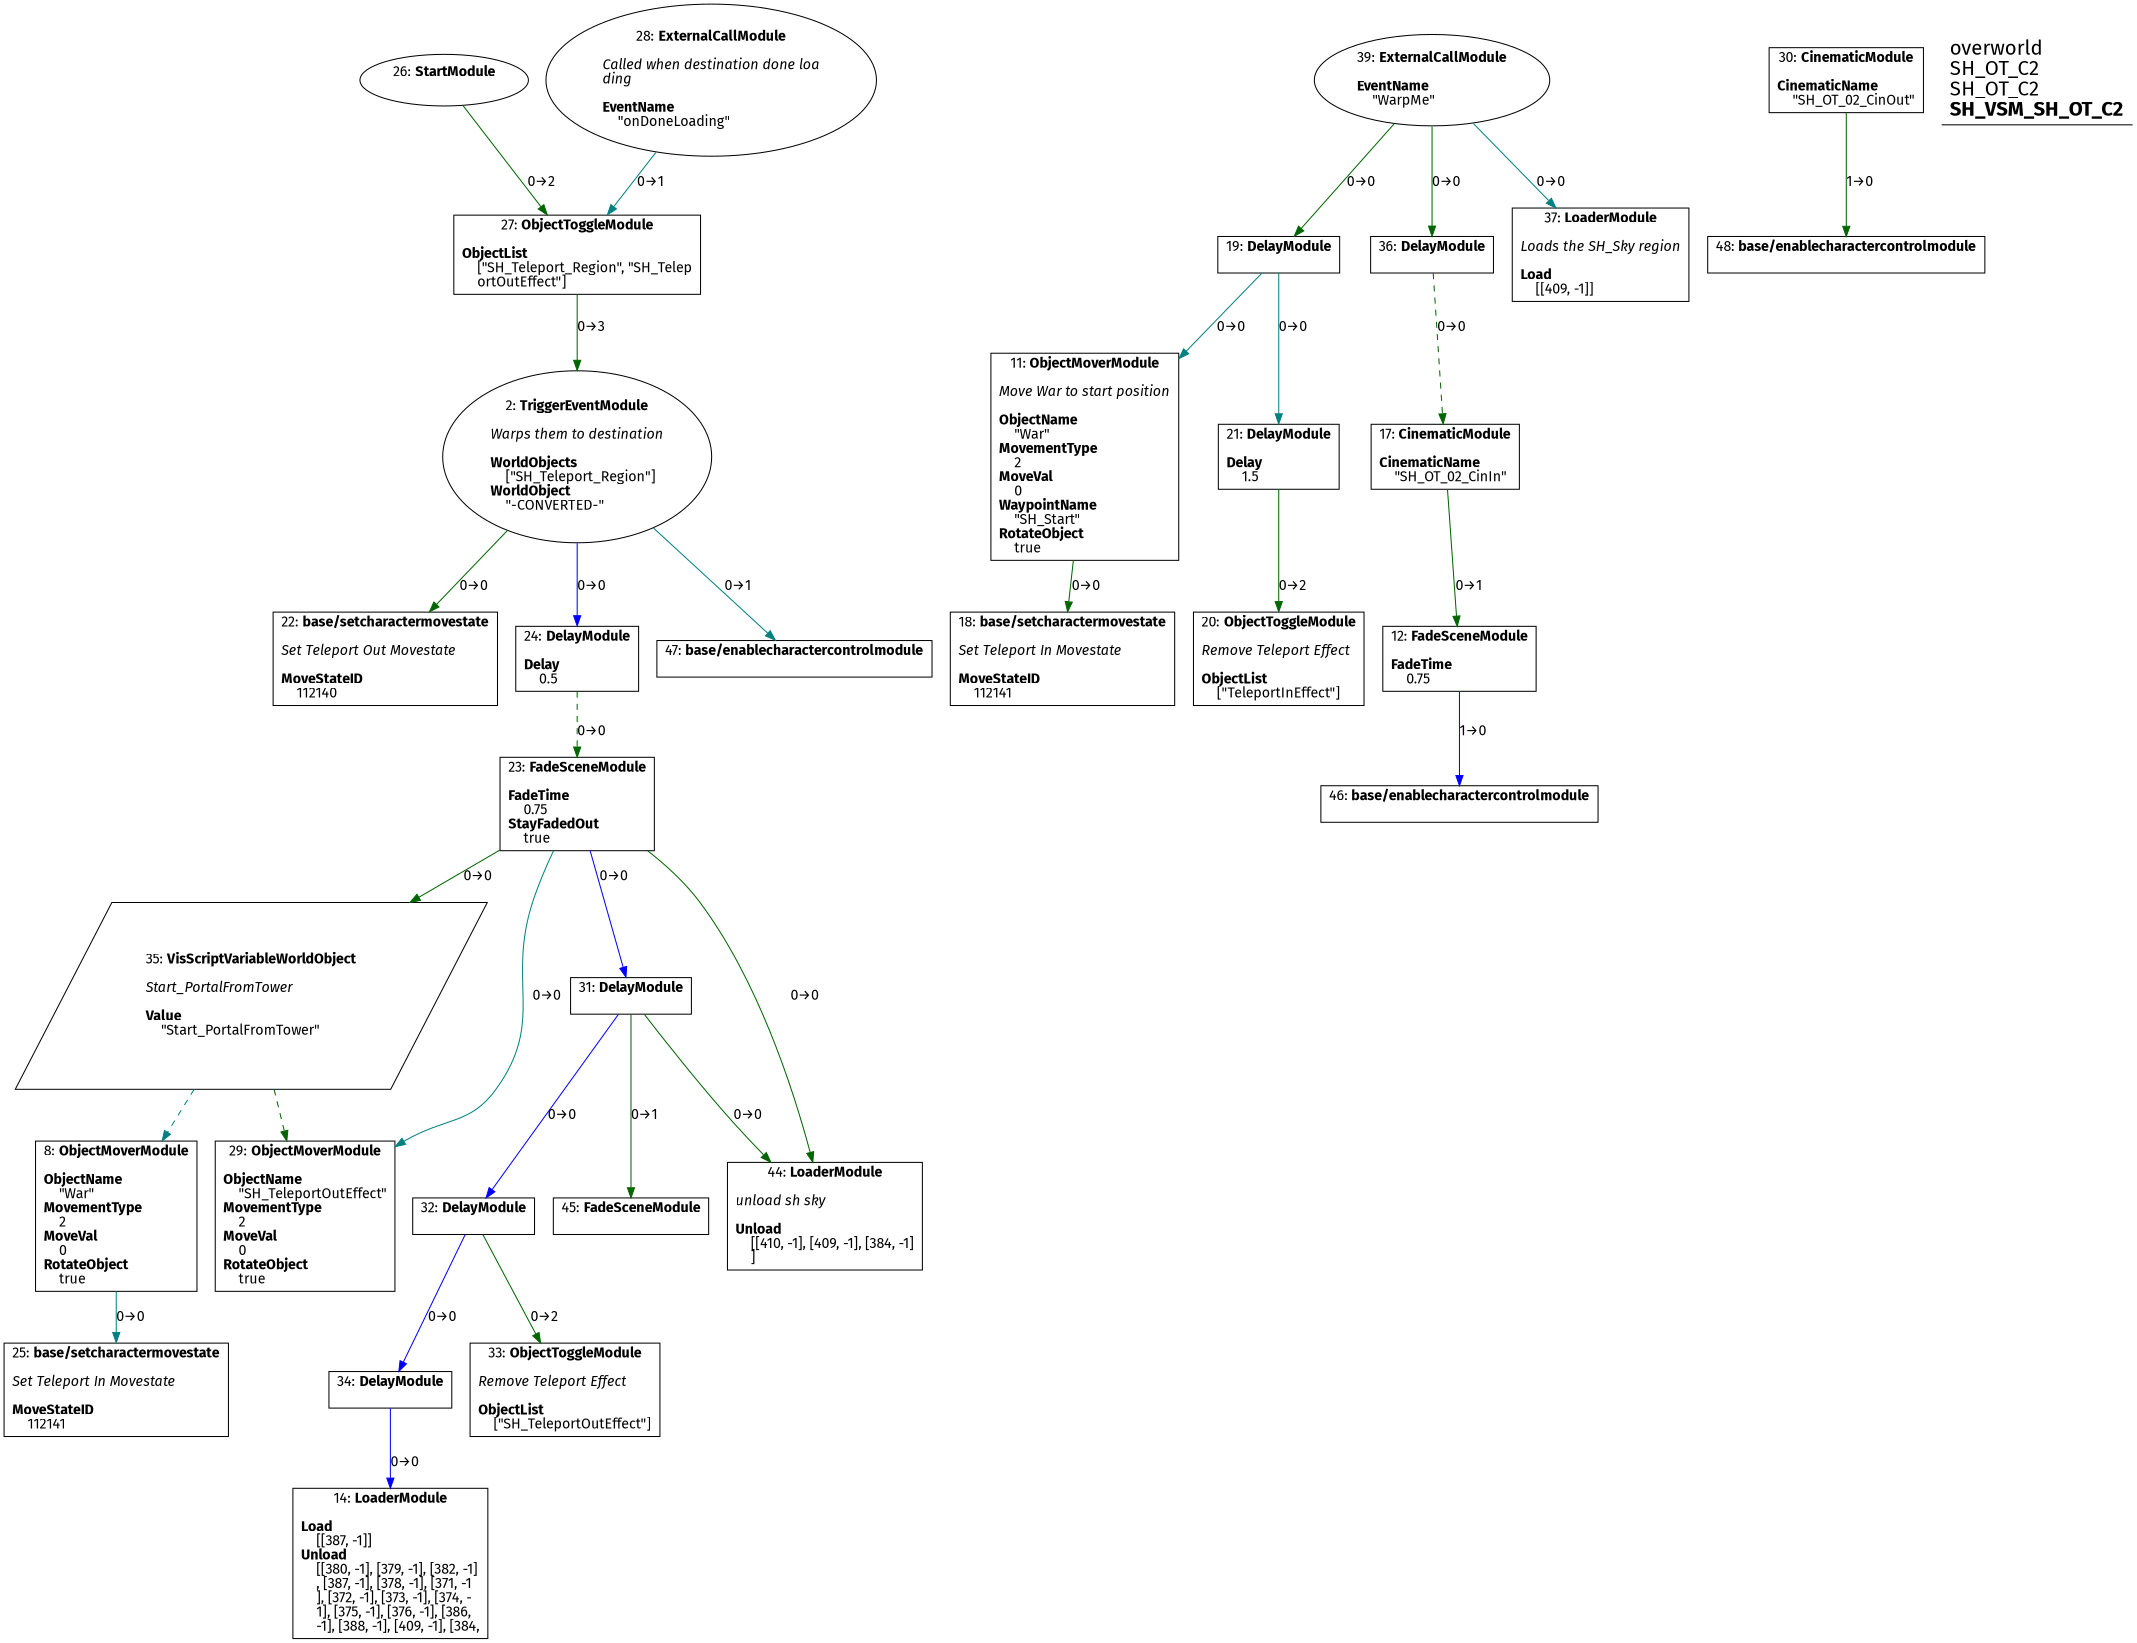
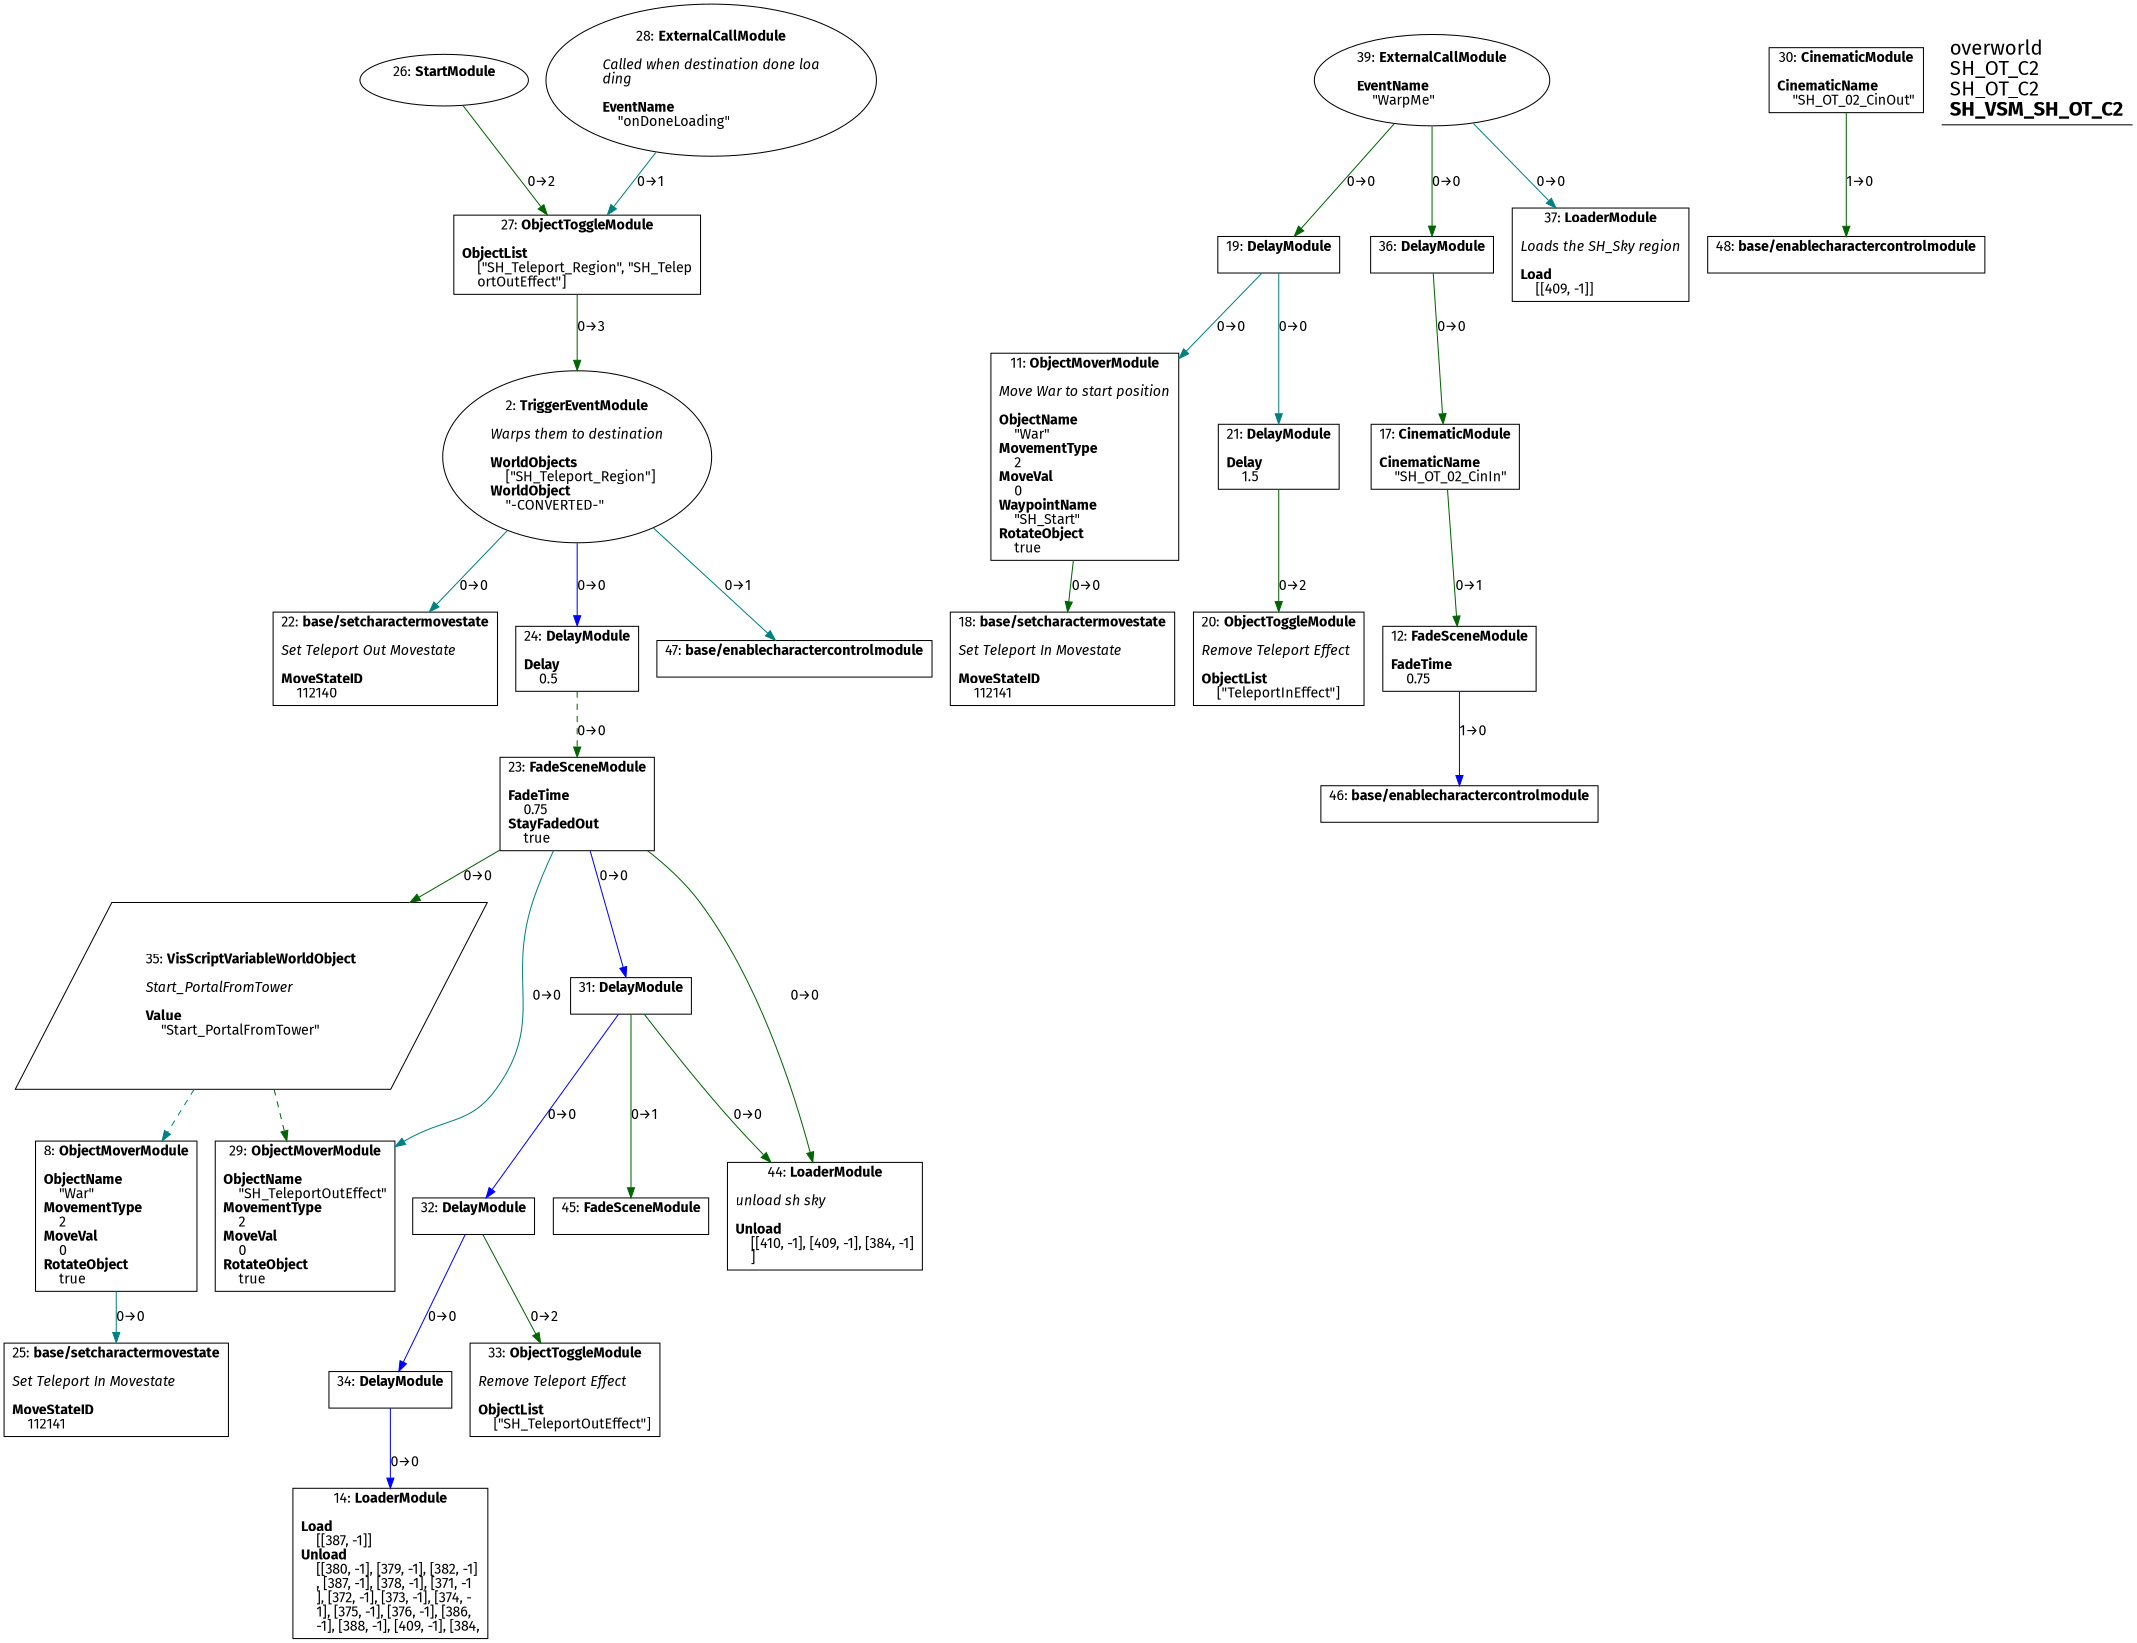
(1438, 343) -> (1438, 343)
(472, 567) -> (472, 567)
